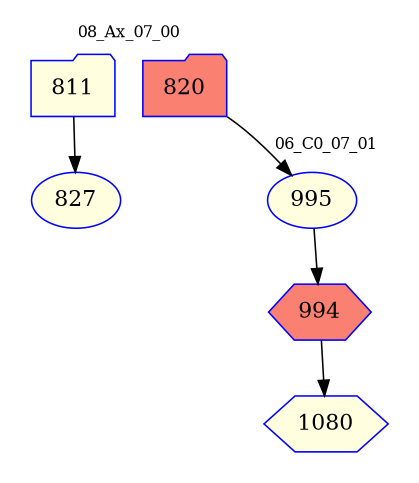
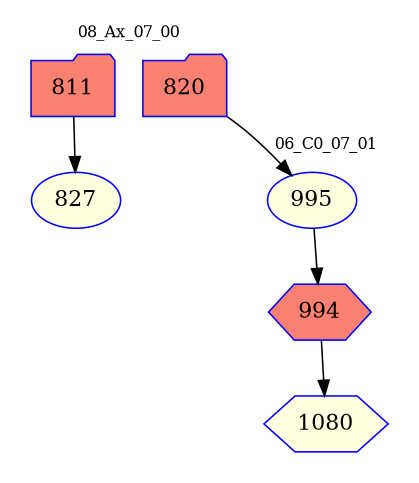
(73, 89) -> (73, 89)
